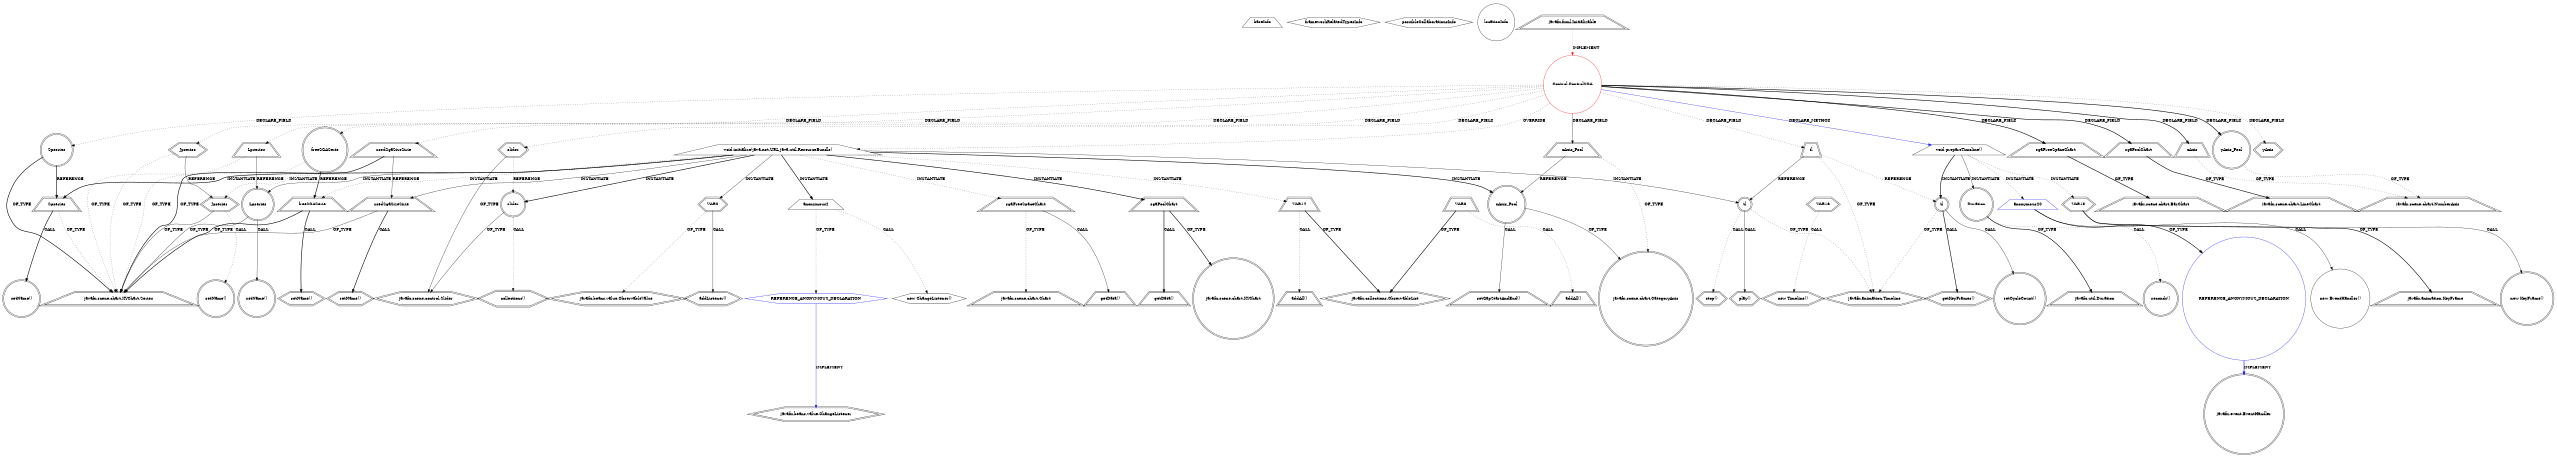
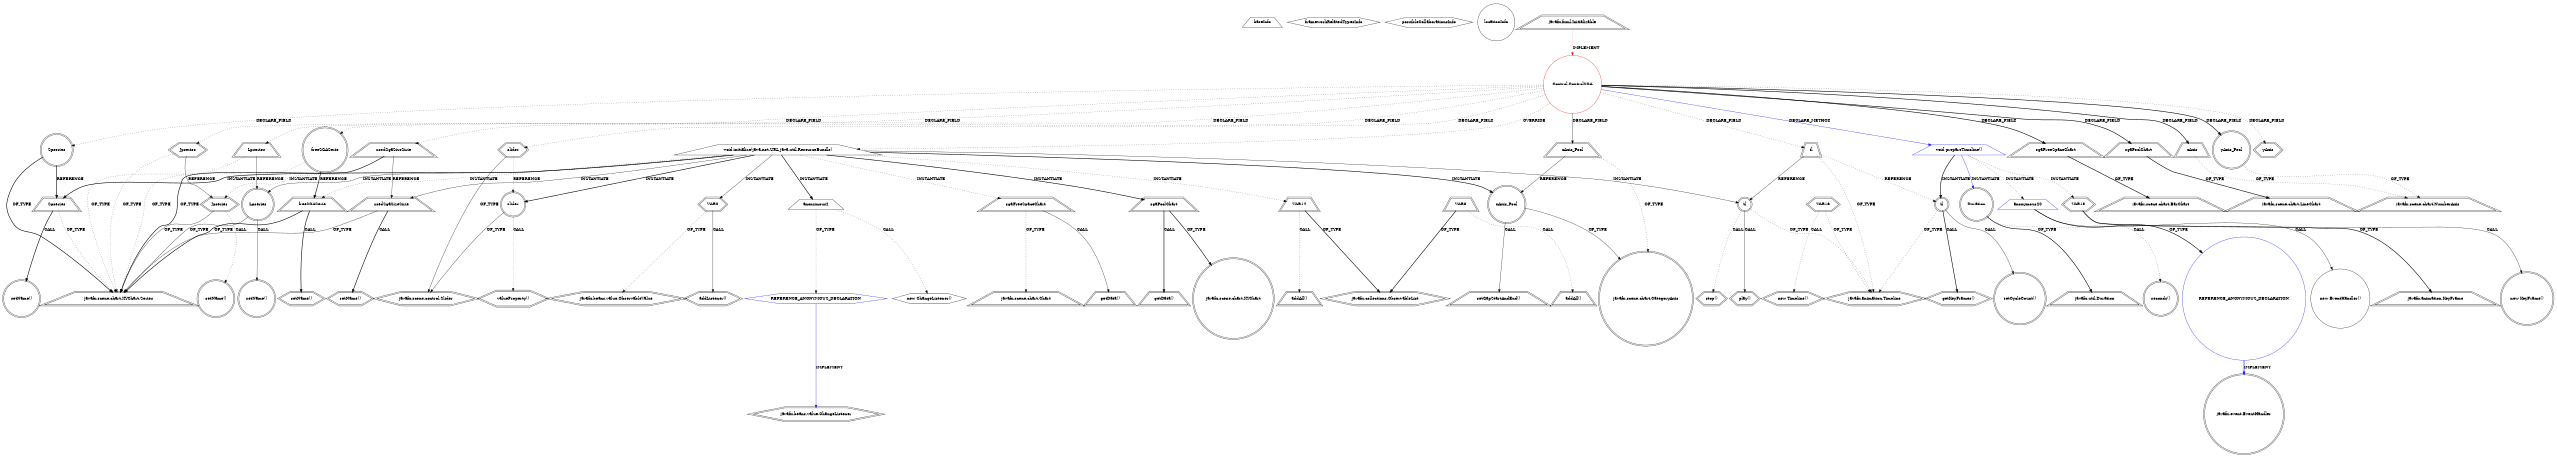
(1959, 150) -> (1959, 150)
(1968, 170) -> (1968, 170)
none -> (1842, 248)
(513, 299) -> (513, 299)
